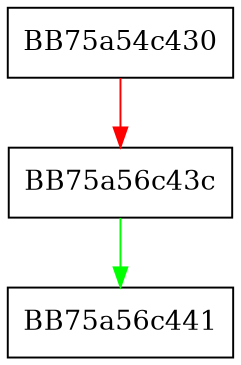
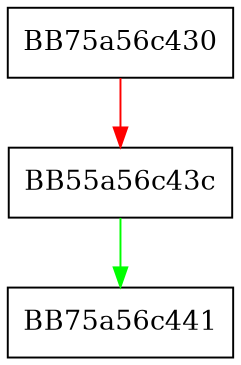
(120, 43) -> (120, 43)
(120, 183) -> (120, 183)
